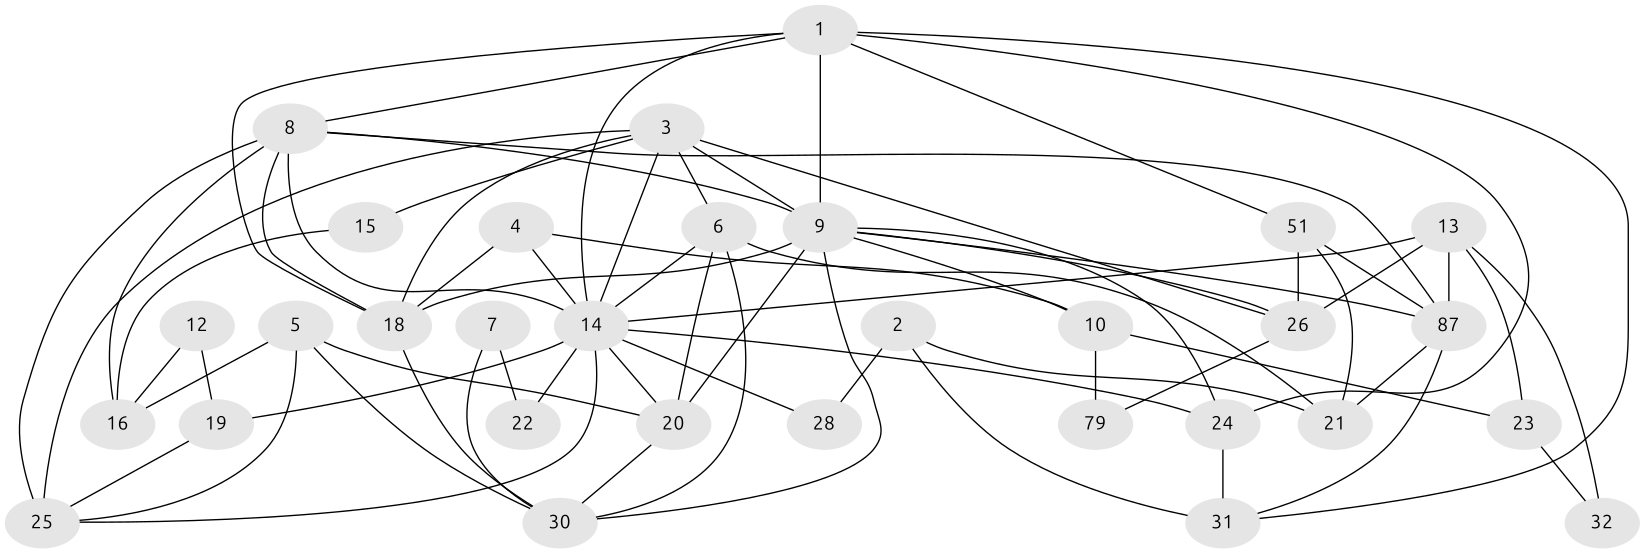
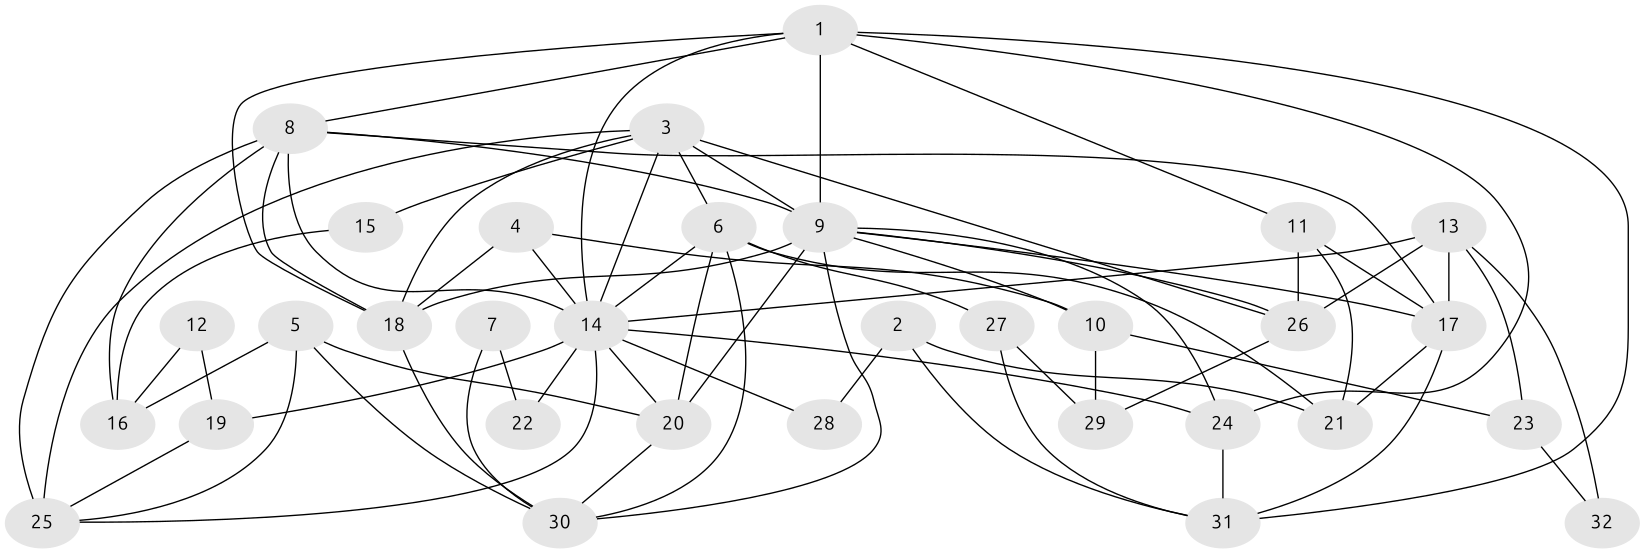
(1298, 227) -> (1298, 227)
none -> (997, 326)
(1449, 326) -> (1449, 326)
(1096, 425) -> (1096, 425)
